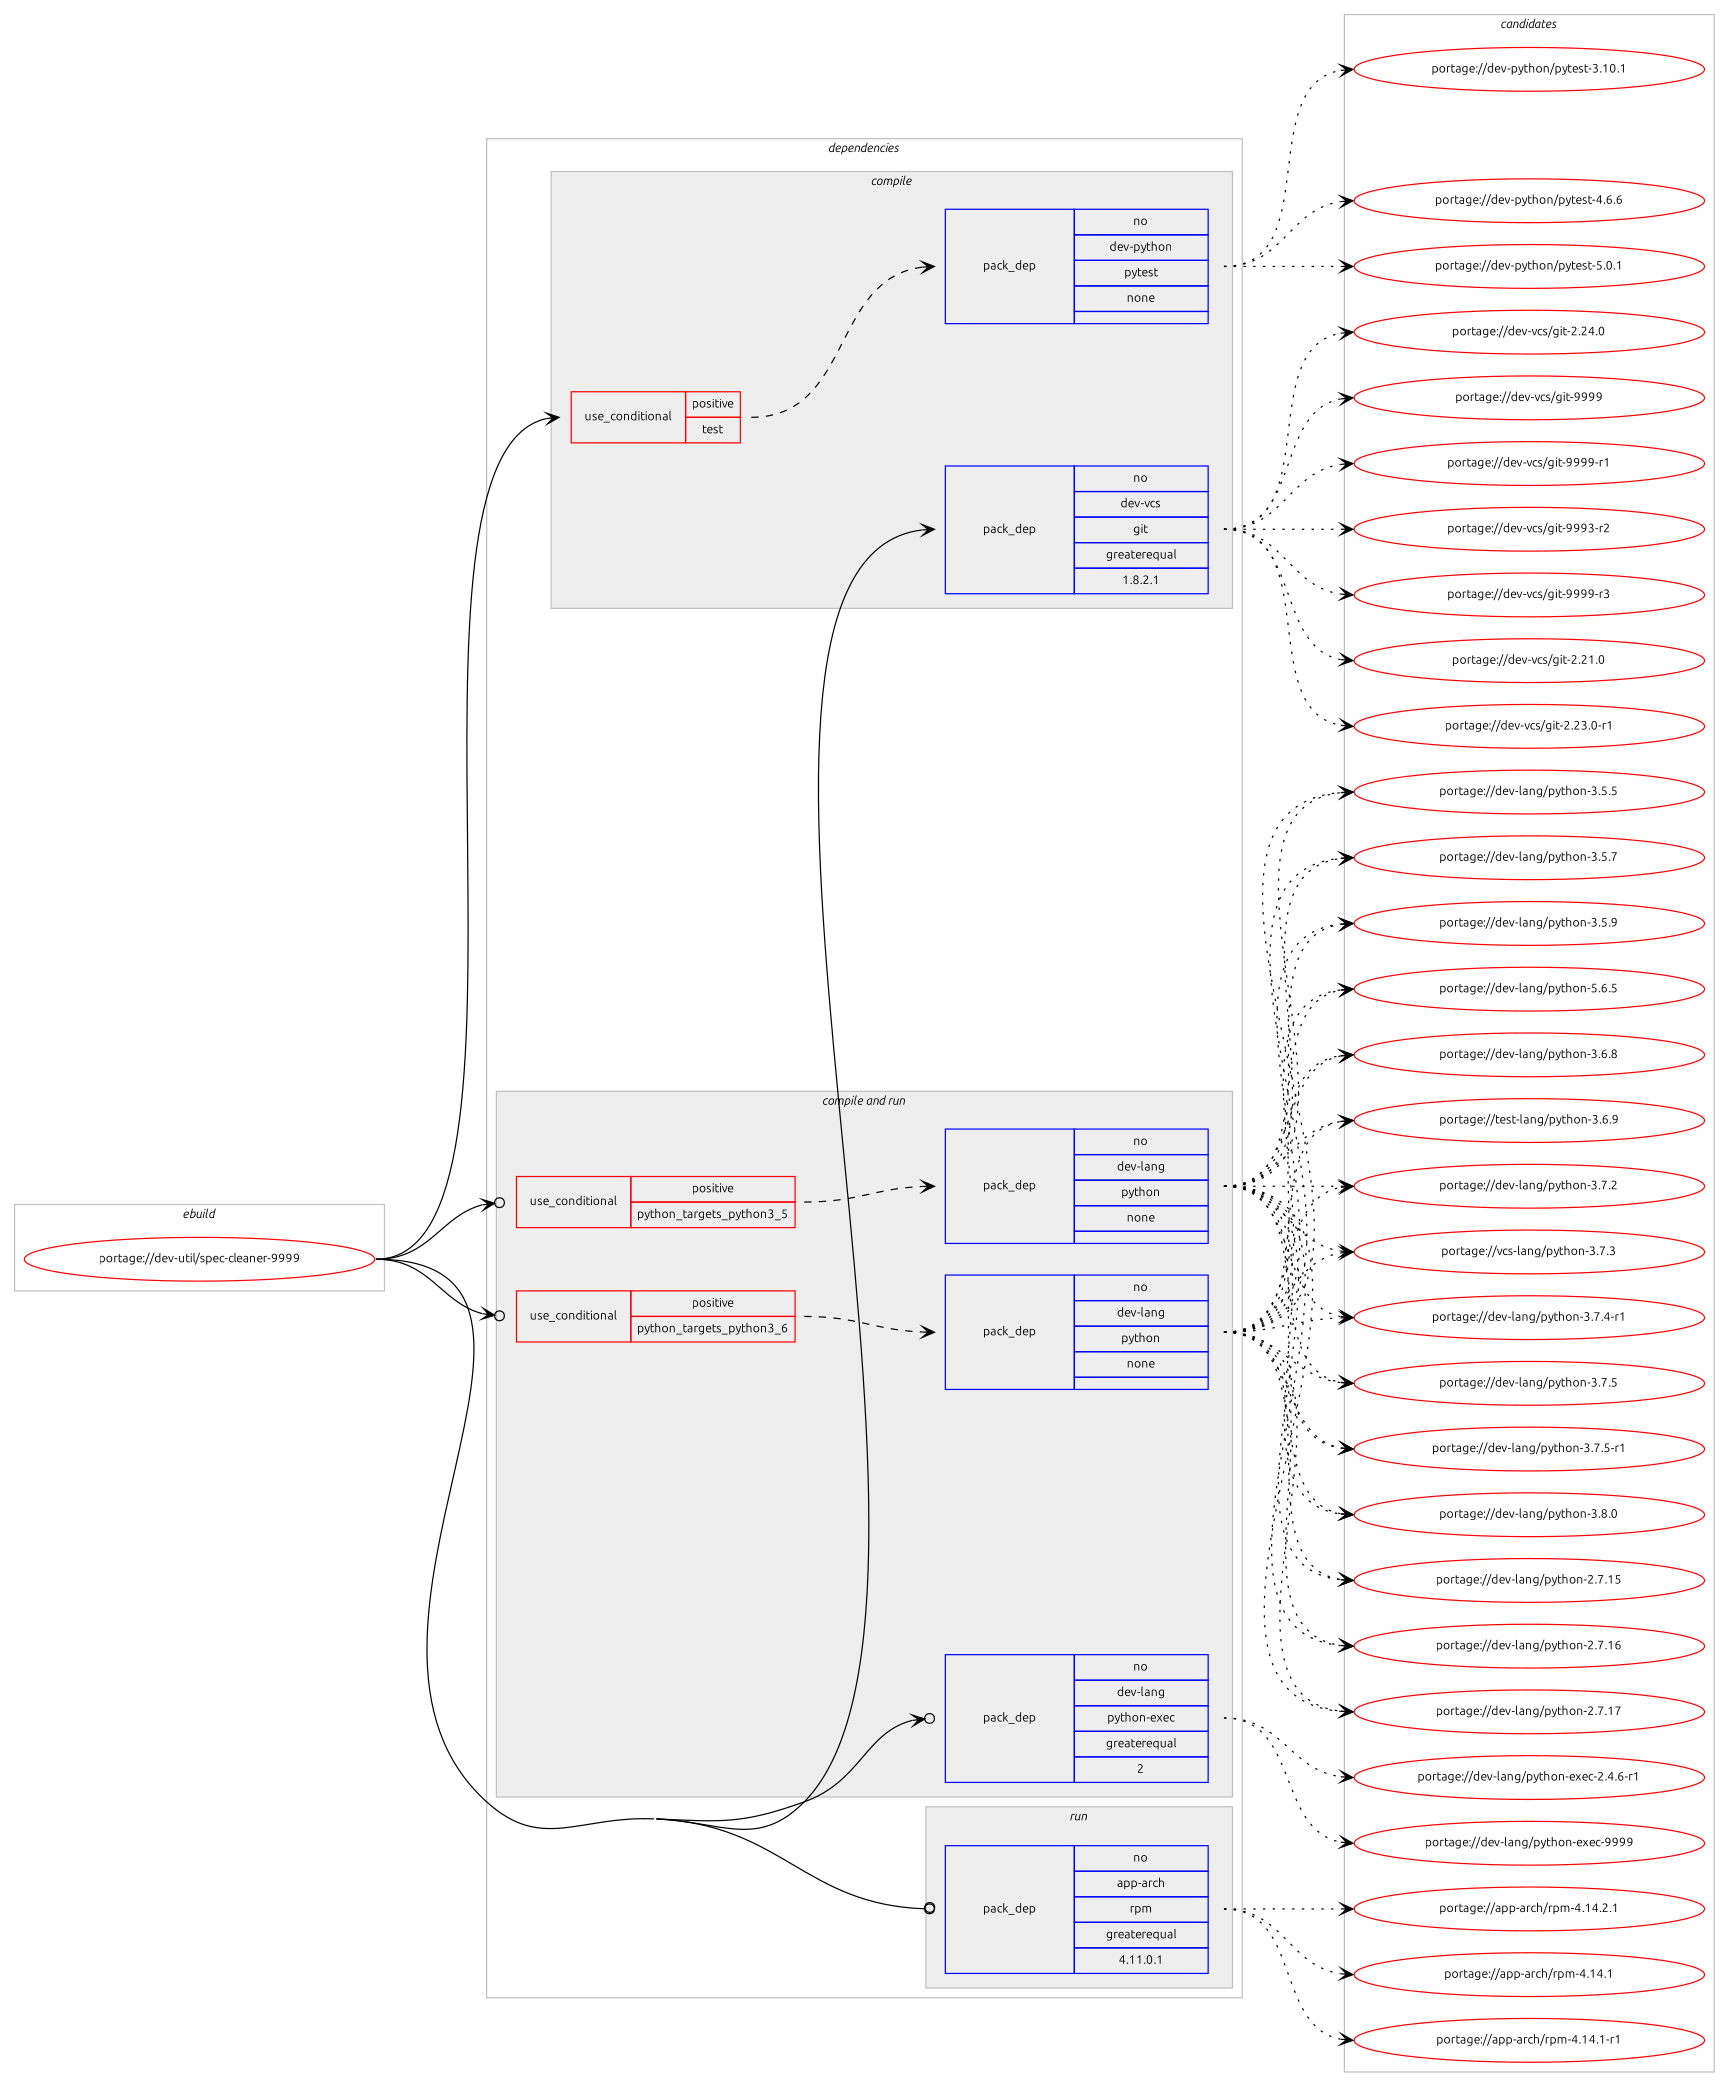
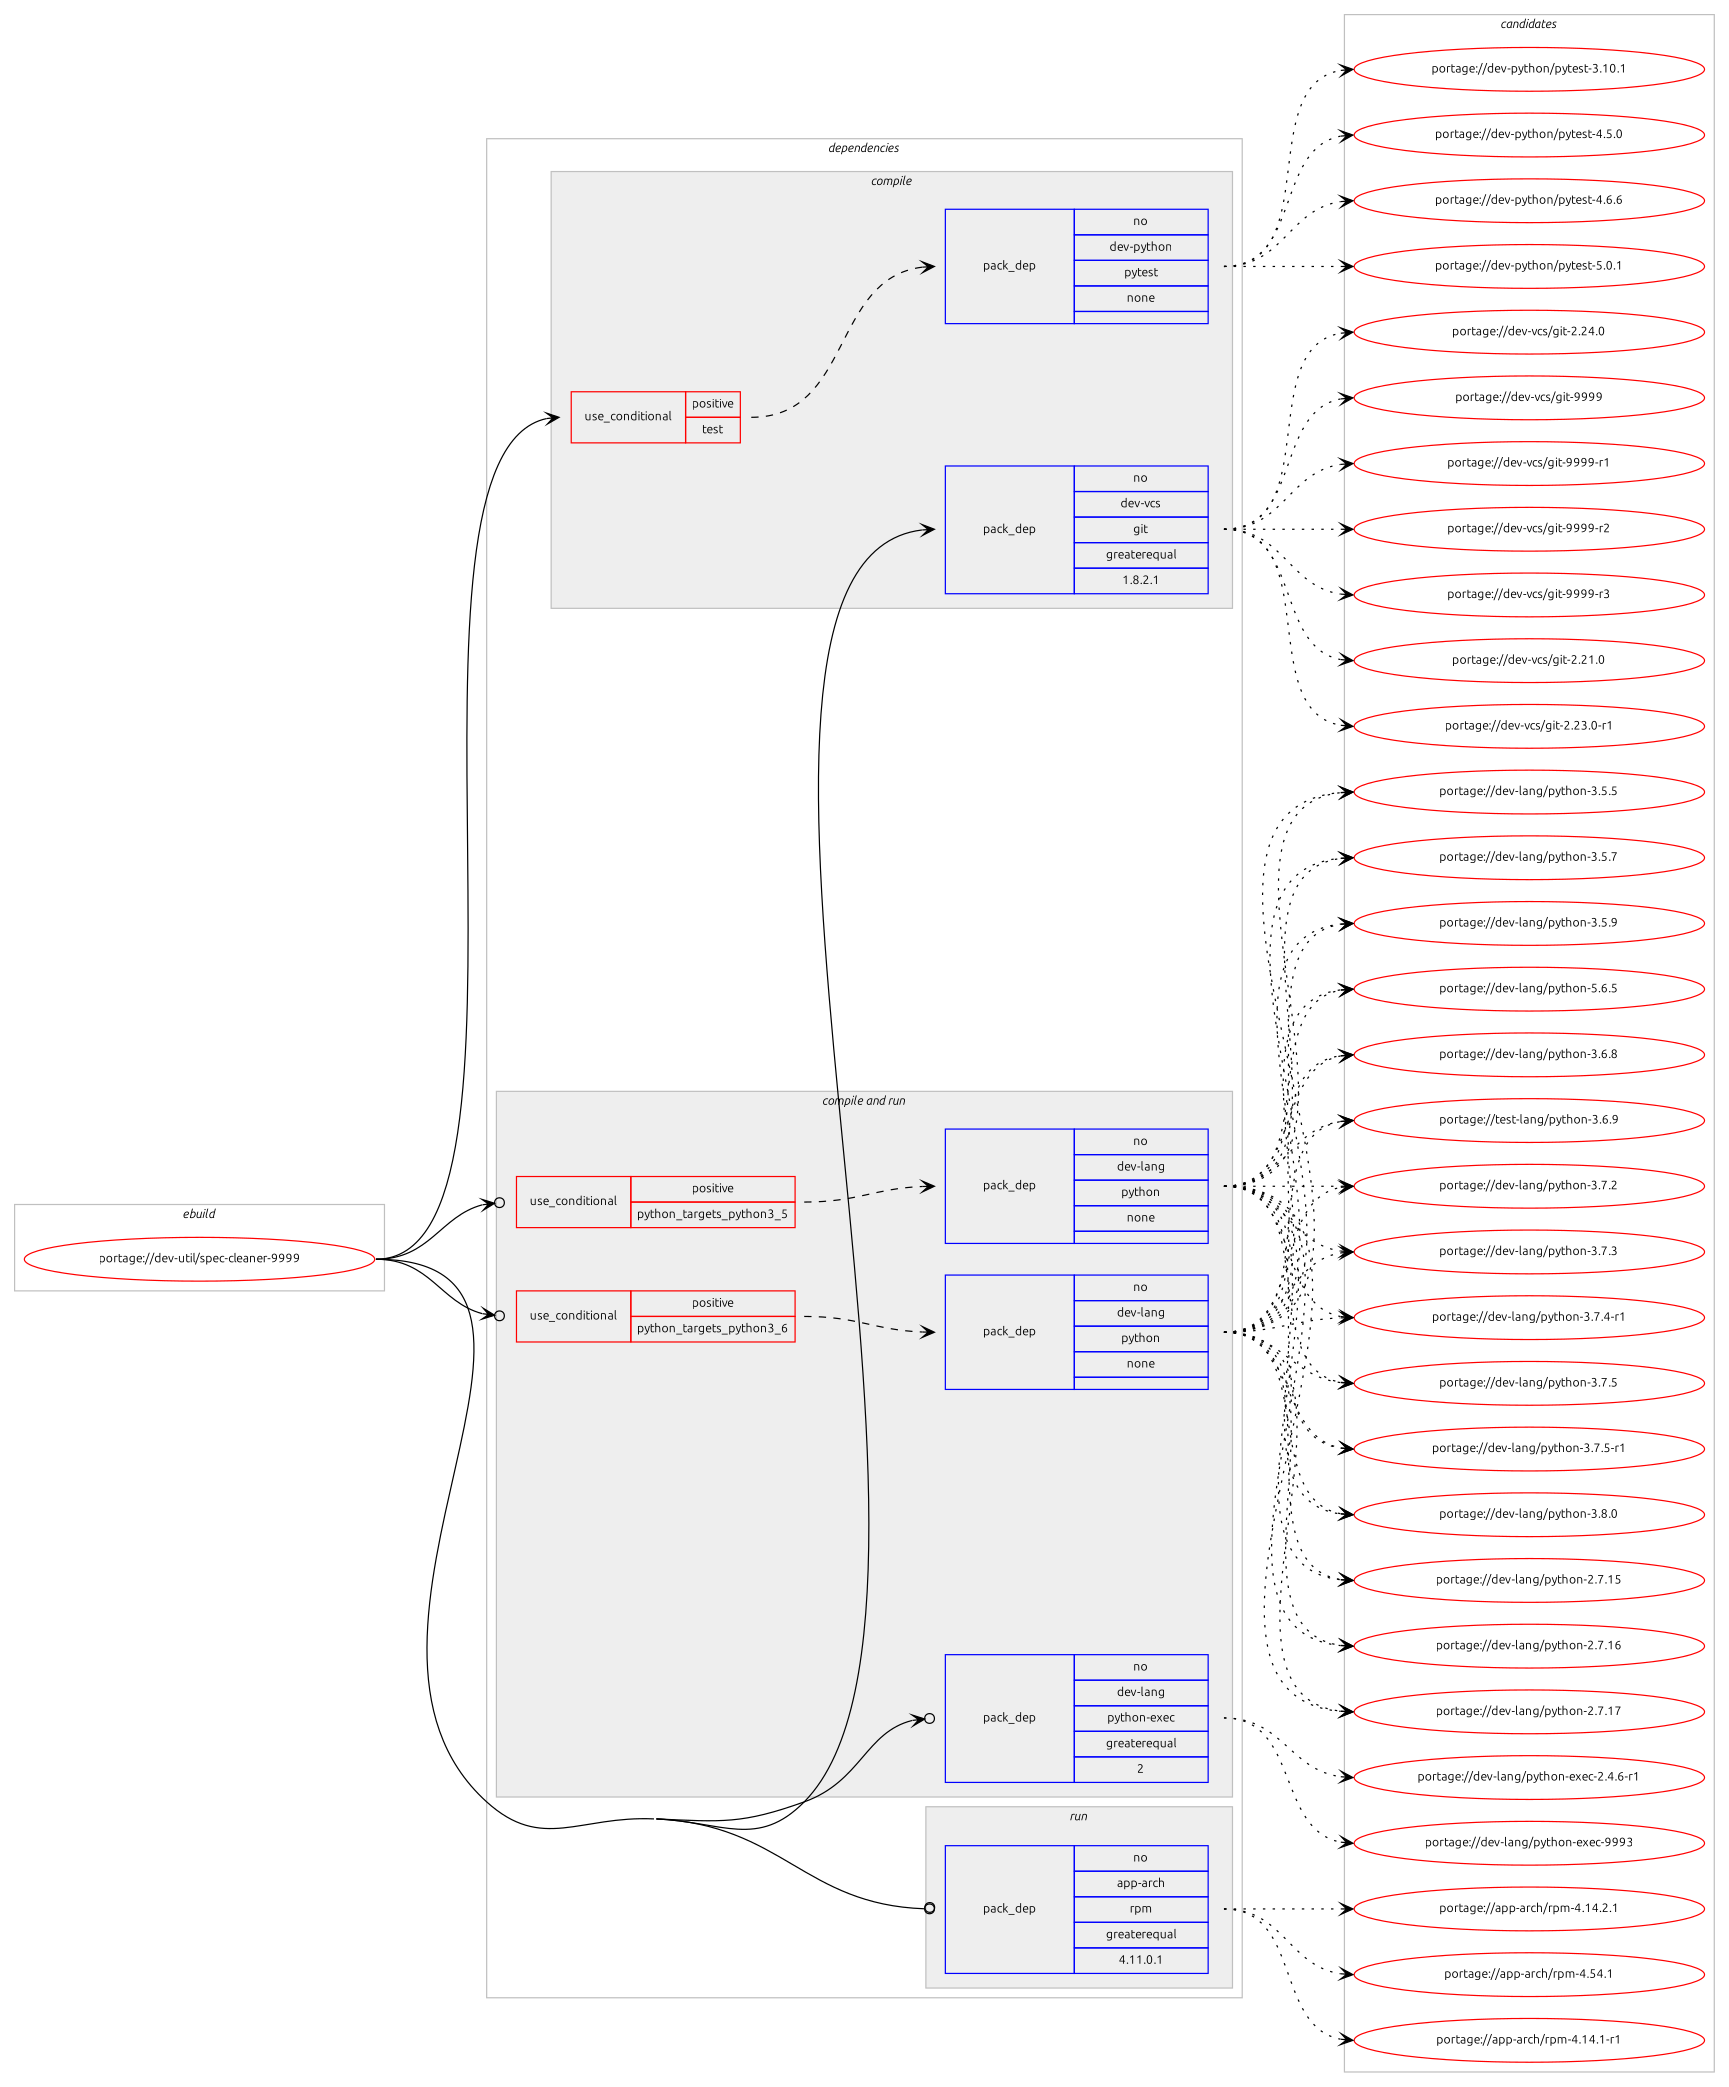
none -> (1529, 135)
(1529, 529) -> (1529, 529)
(1529, 1252) -> (1529, 1252)
(1529, 1843) -> (1529, 1843)
(1529, 1975) -> (1529, 1975)
